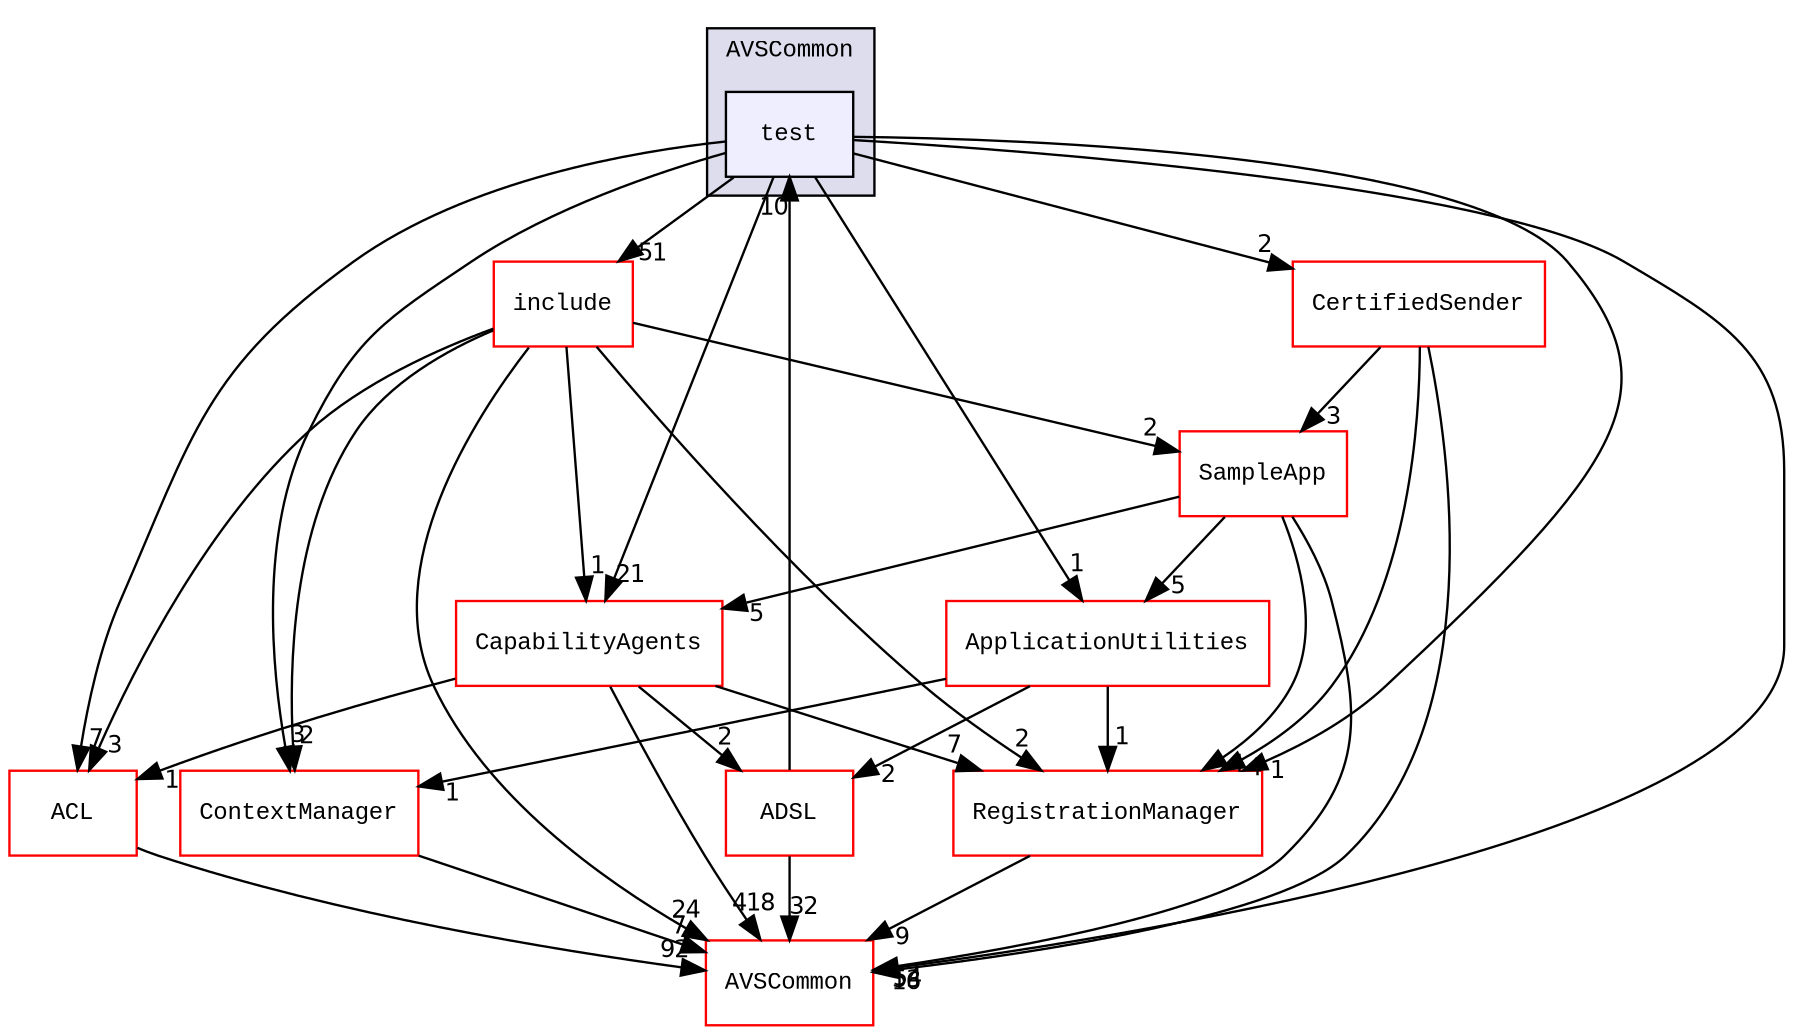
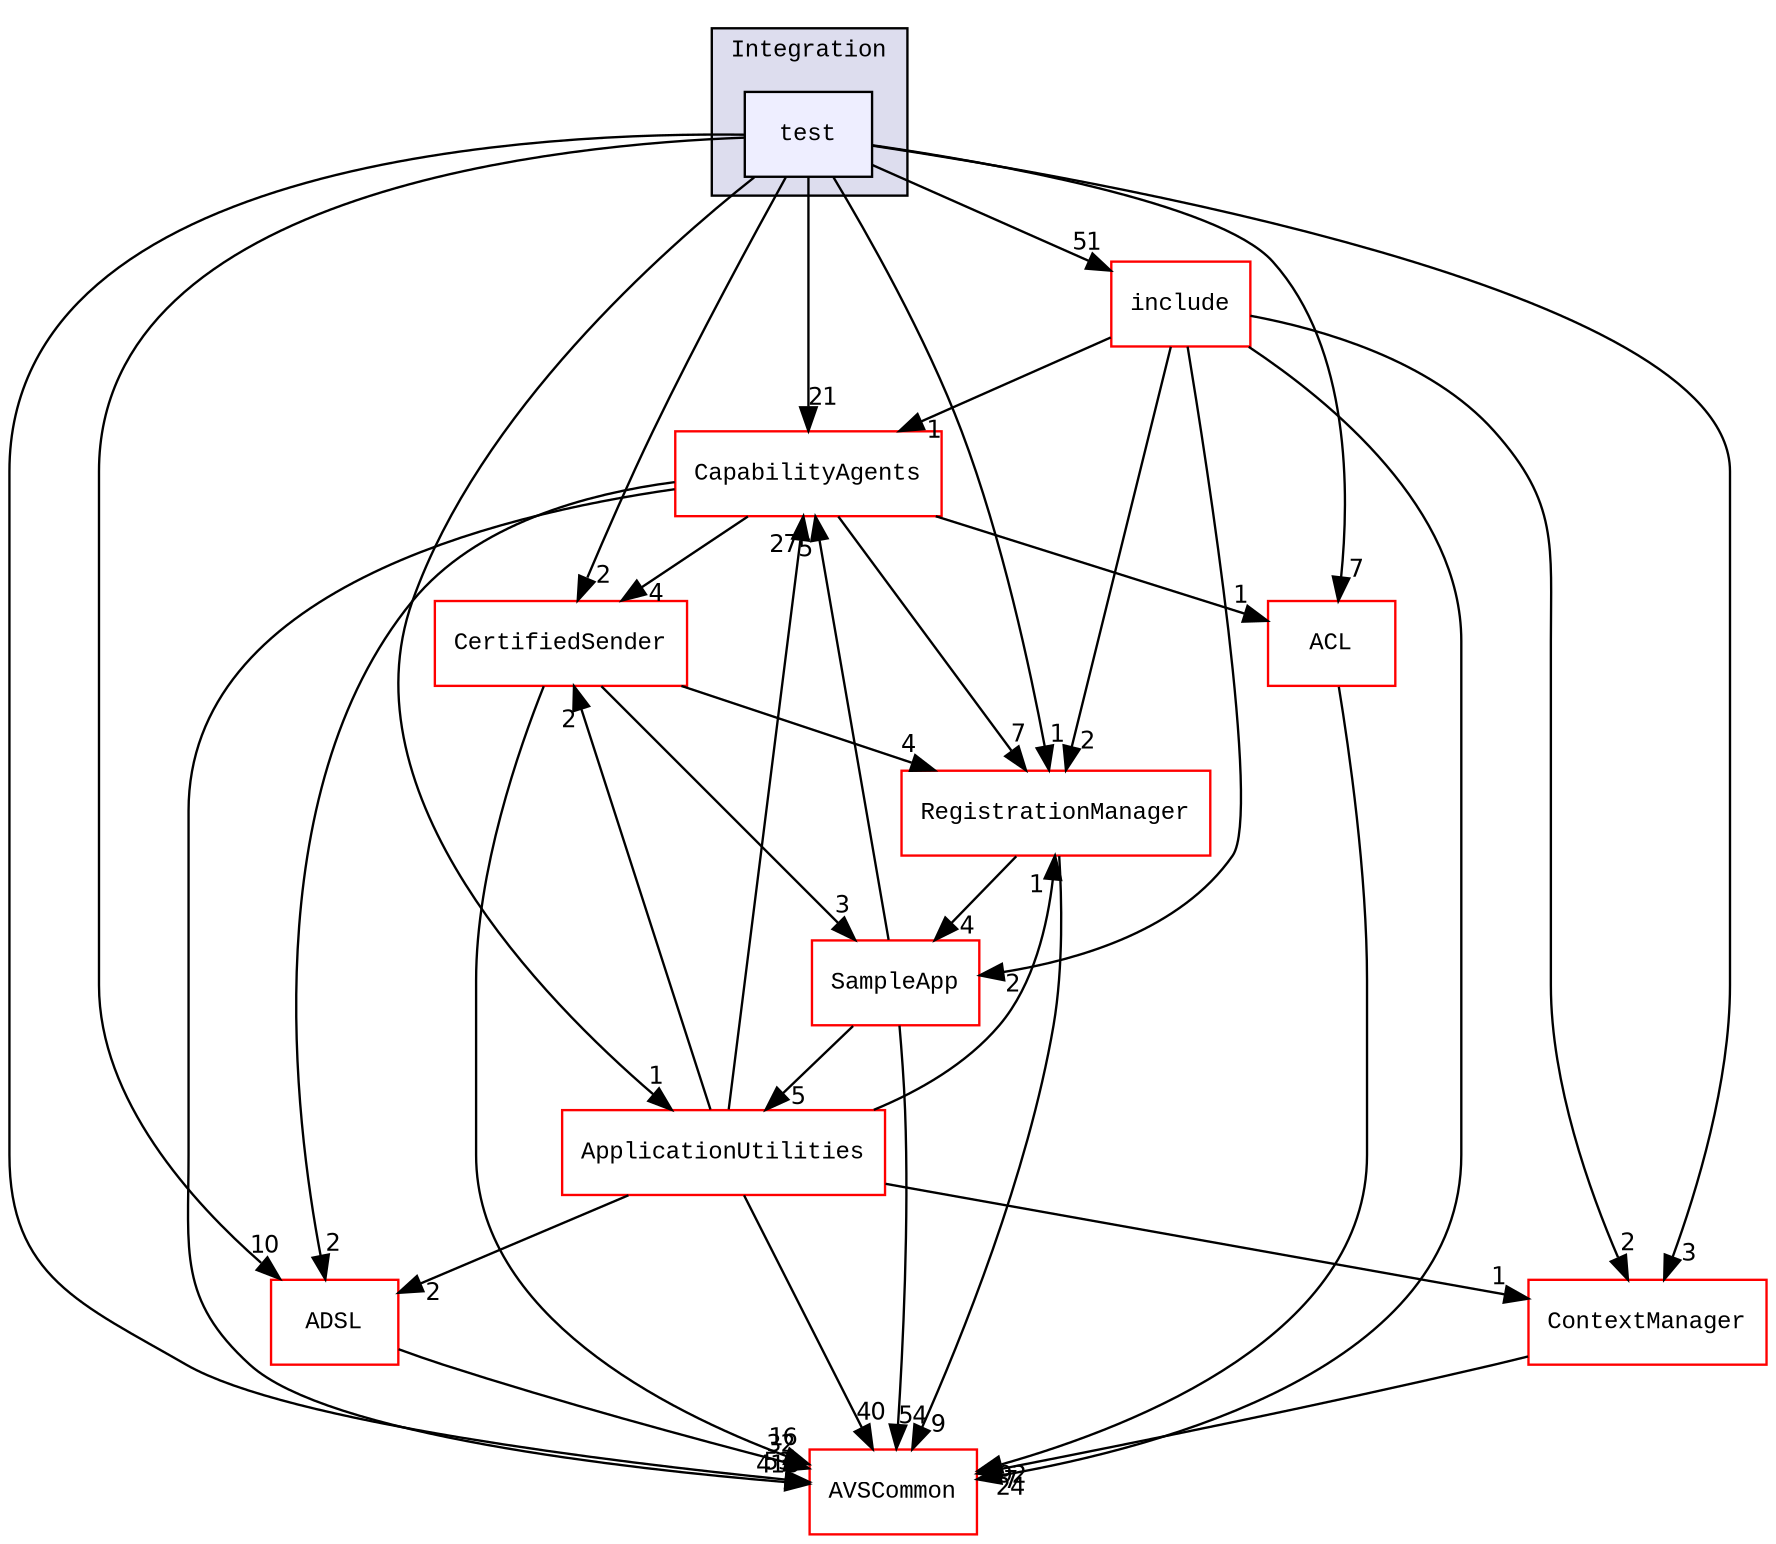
(791, 51) -> (810, 51)
(790, 486) -> (99, 497)
(251, 493) -> none
none -> (695, 552)
(1303, 651) -> (984, 890)
none -> (765, 825)
none -> (646, 909)
none -> (803, 1311)
